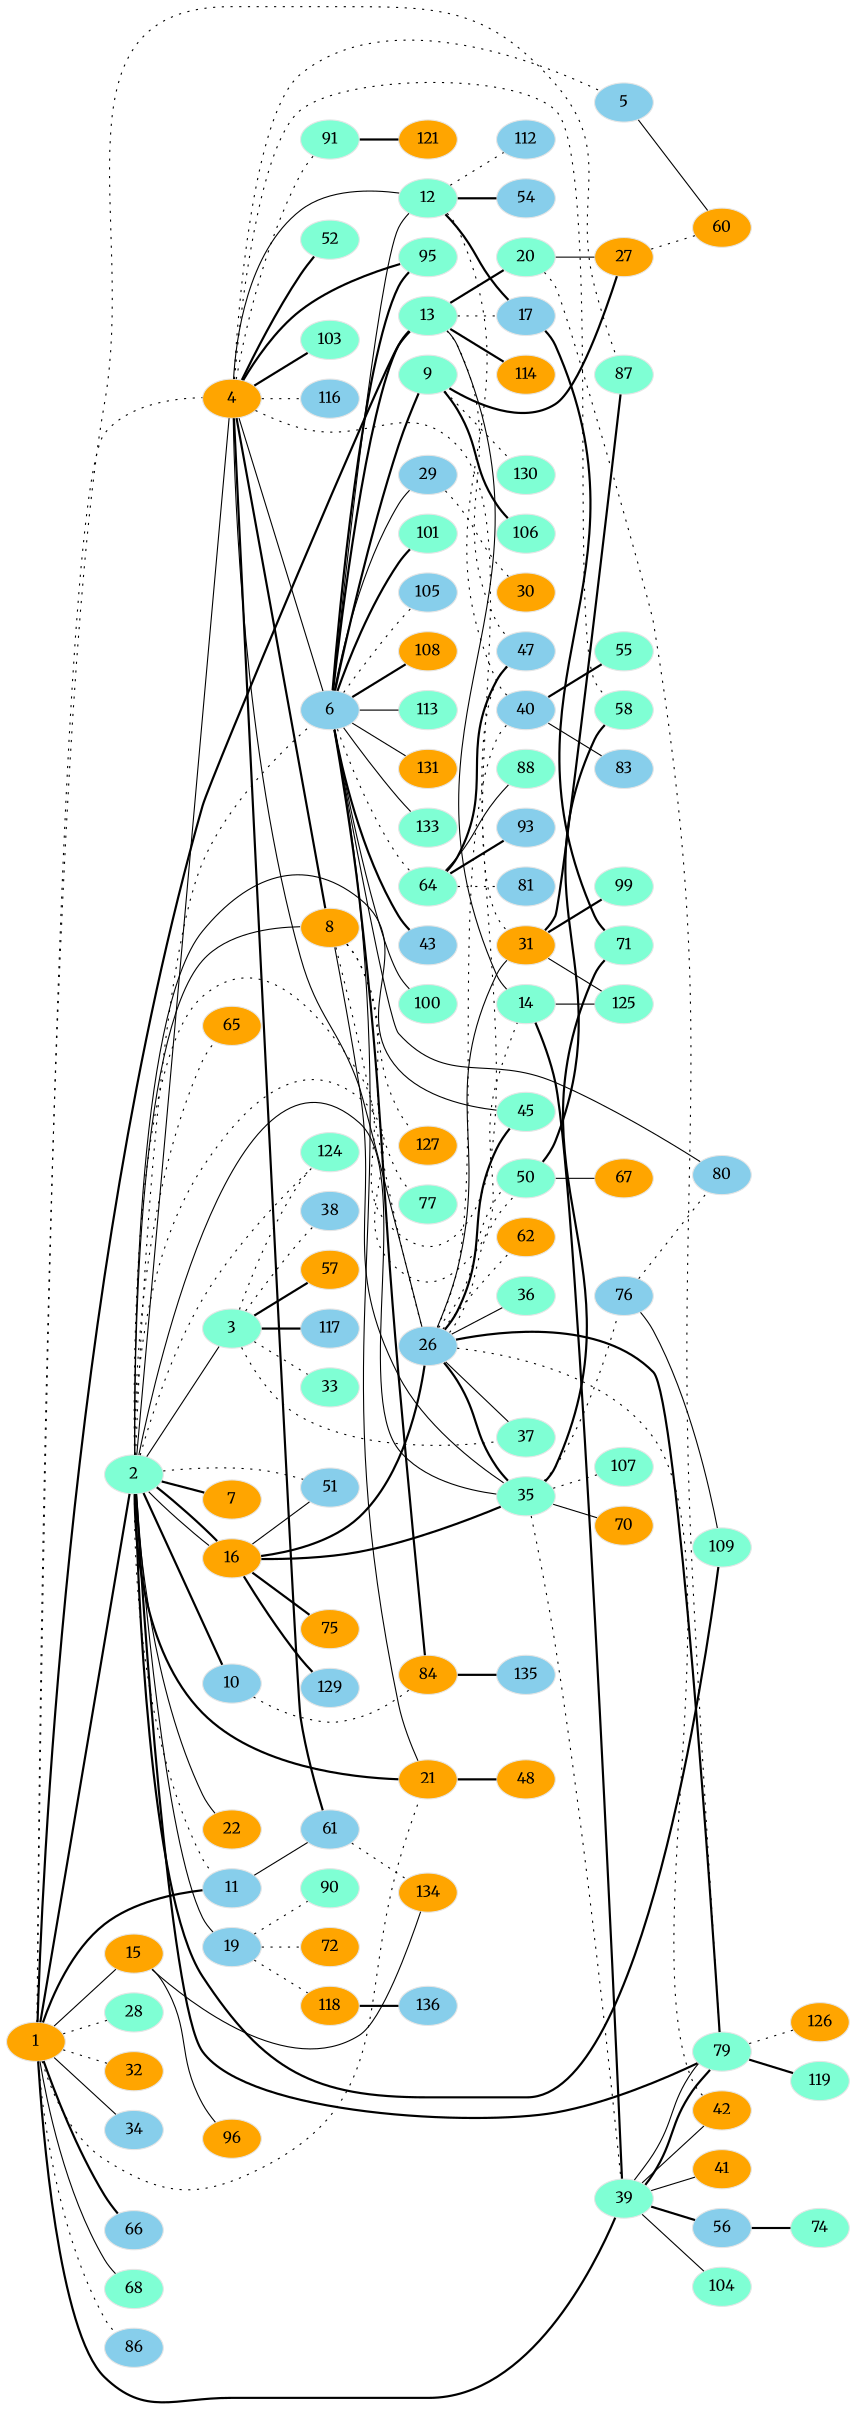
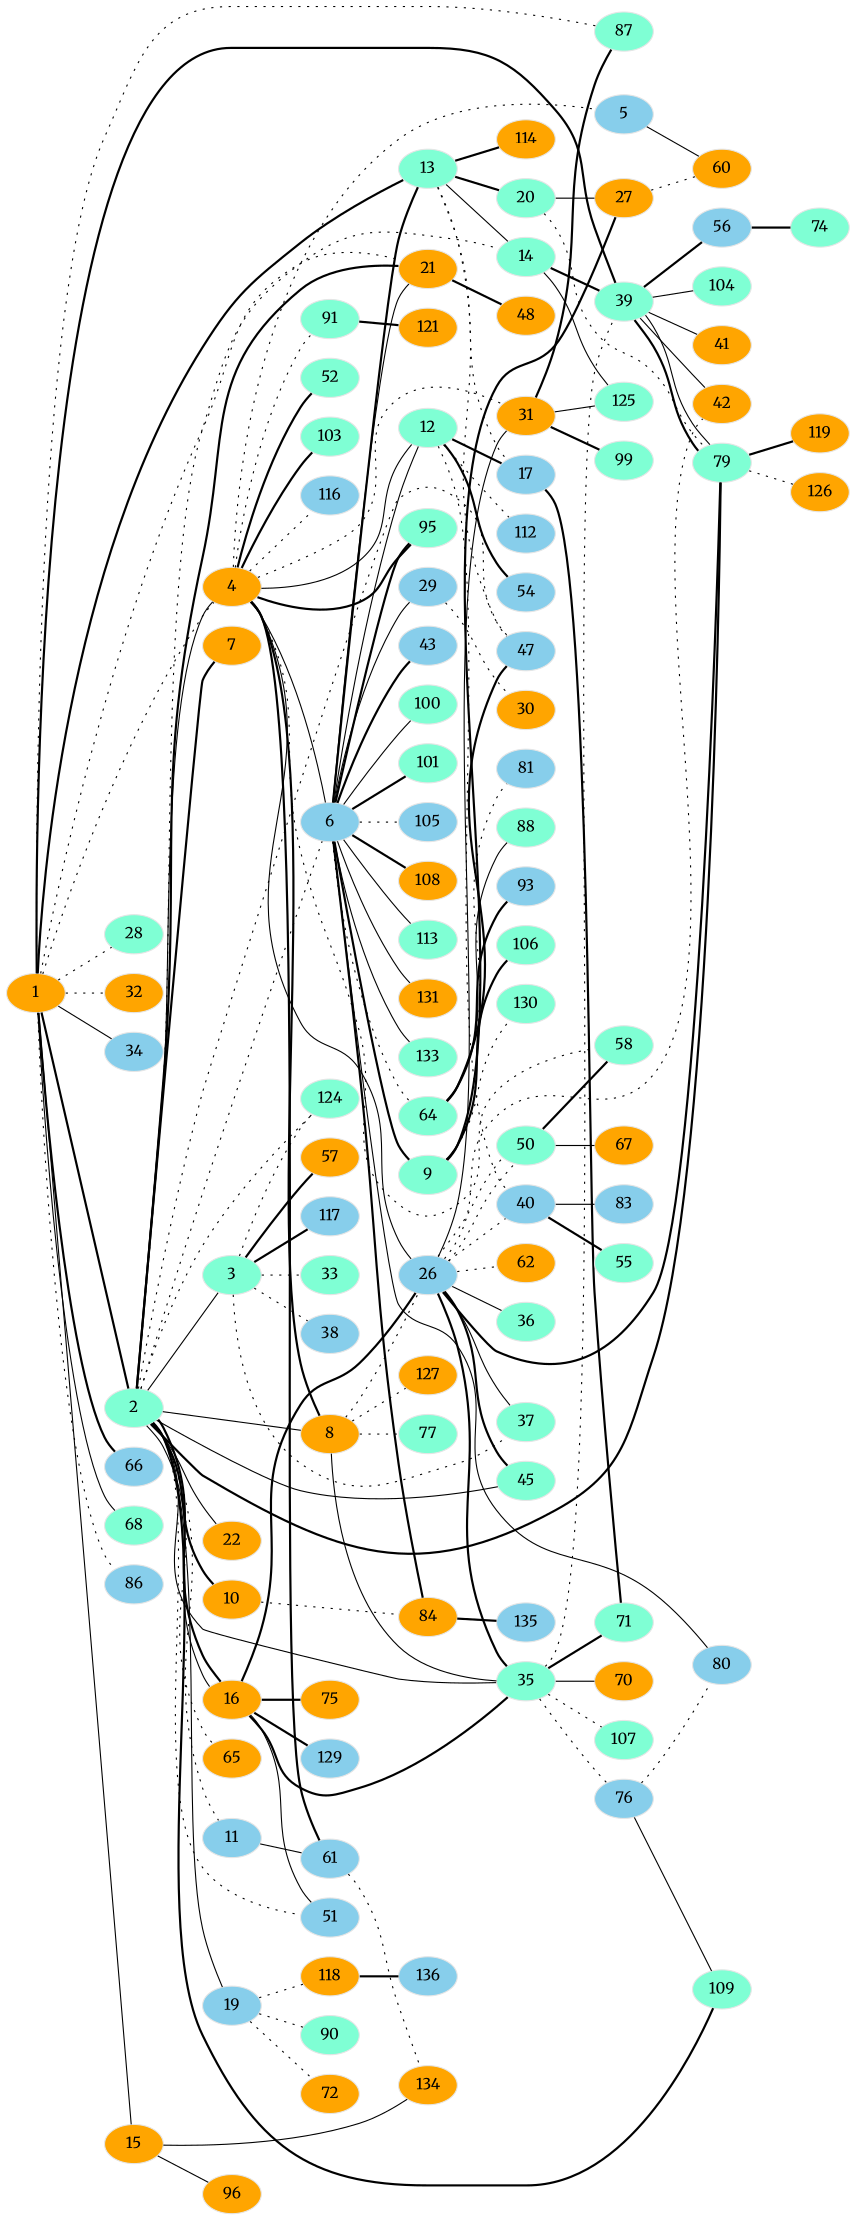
(232, 1684) -> (232, 1600)
(100, 1928) -> none
(820, 2081) -> (820, 433)
